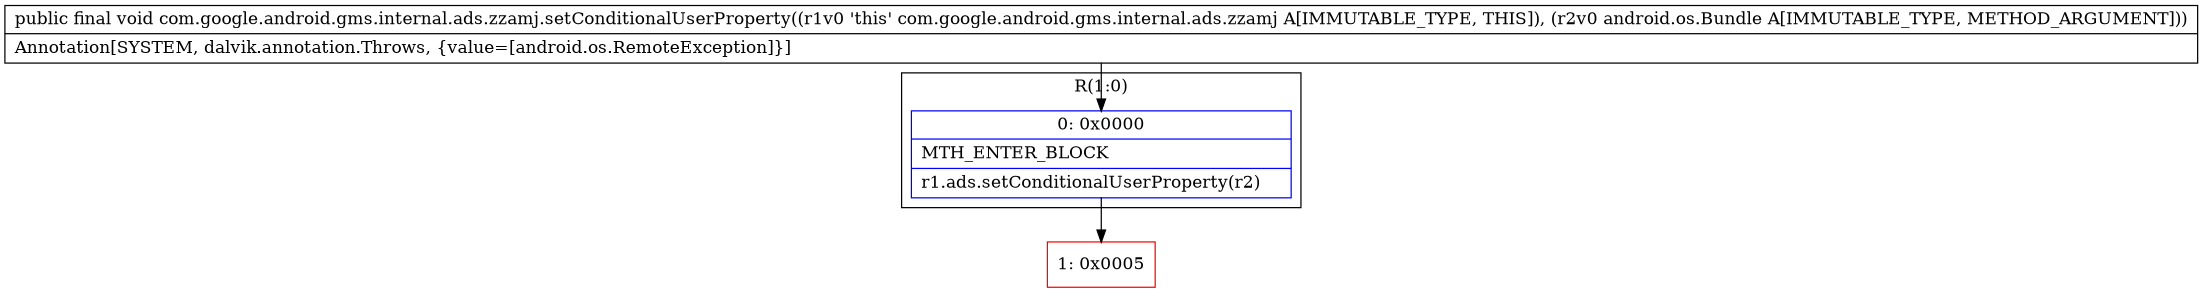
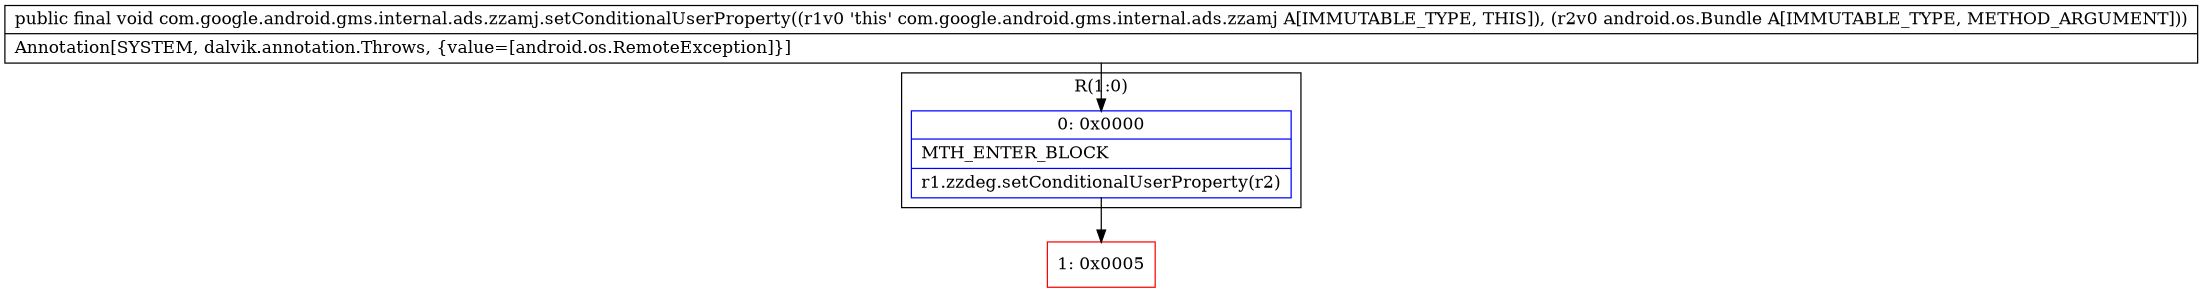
(1091, 183) -> (1101, 183)
